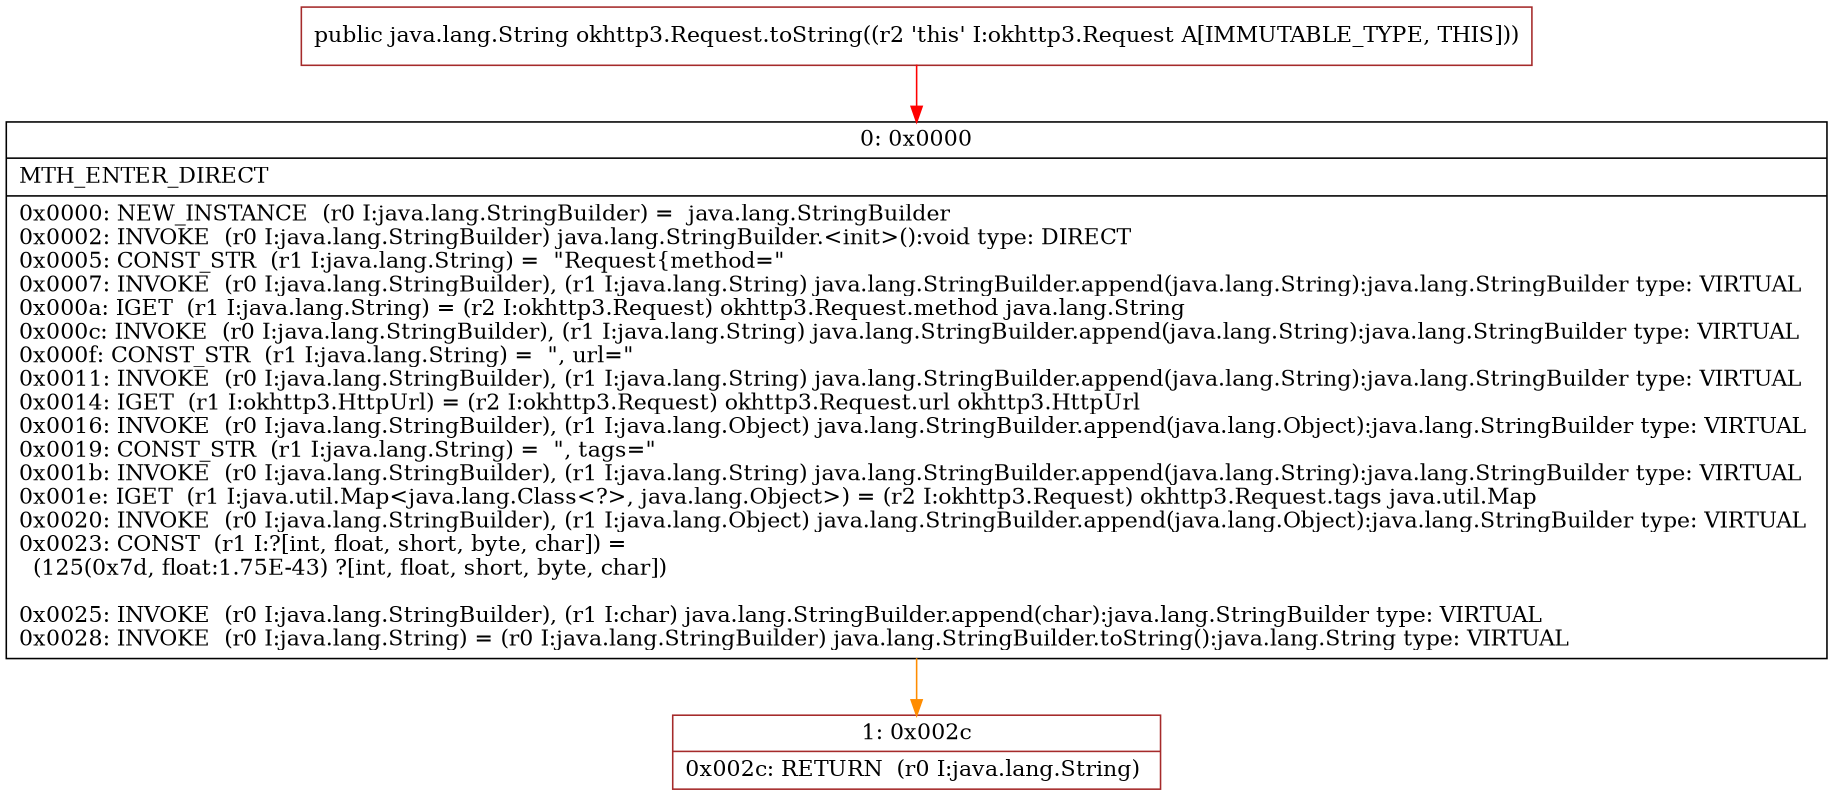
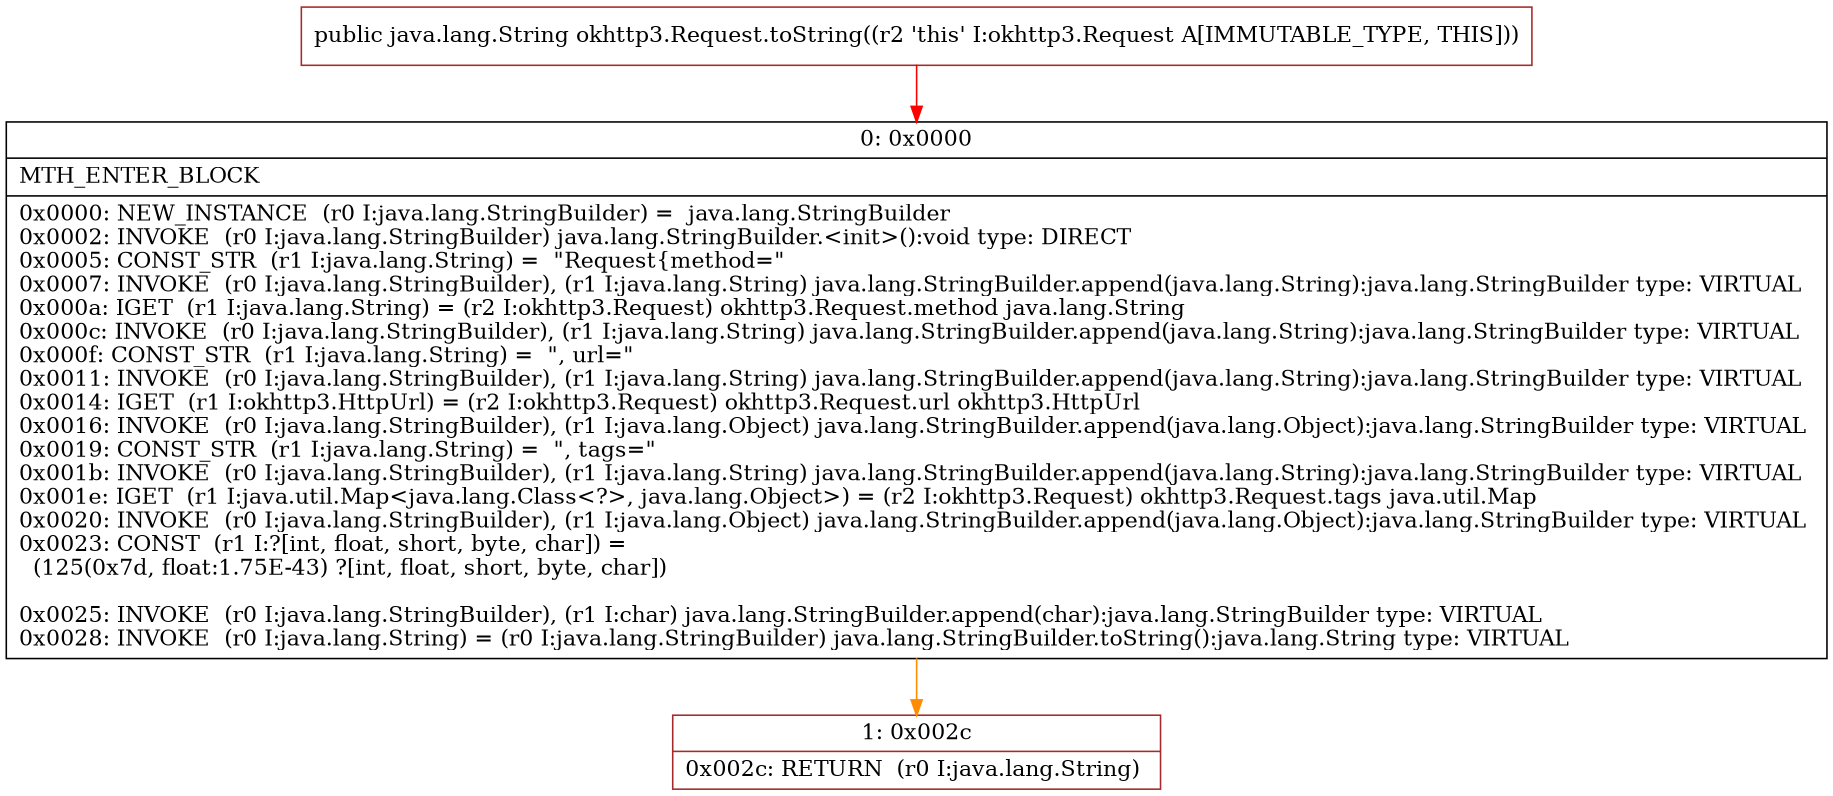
(144, 176) -> (140, 176)
